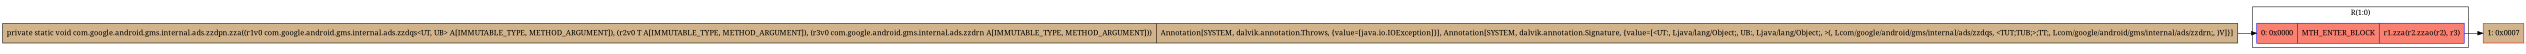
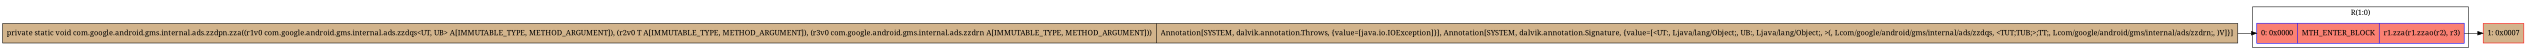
(2422, 33) -> (2422, 33)
